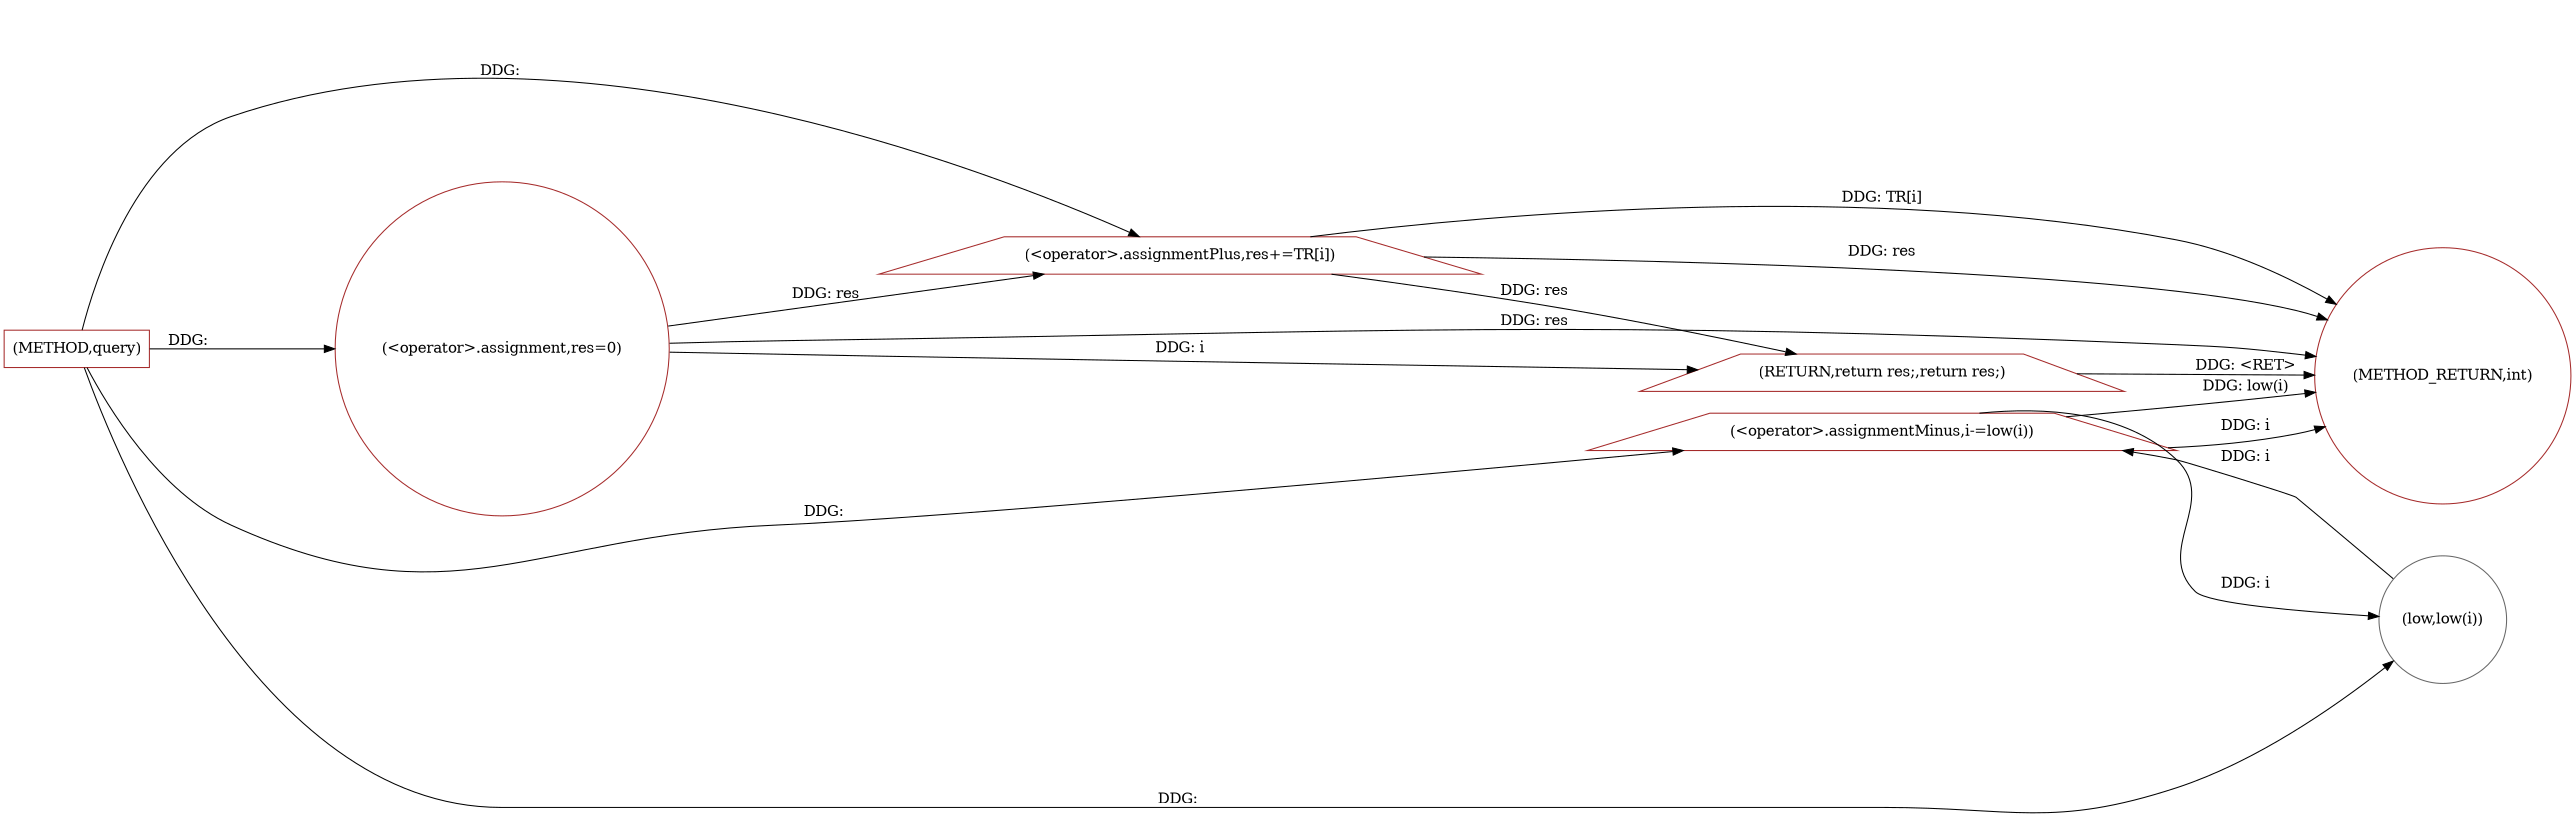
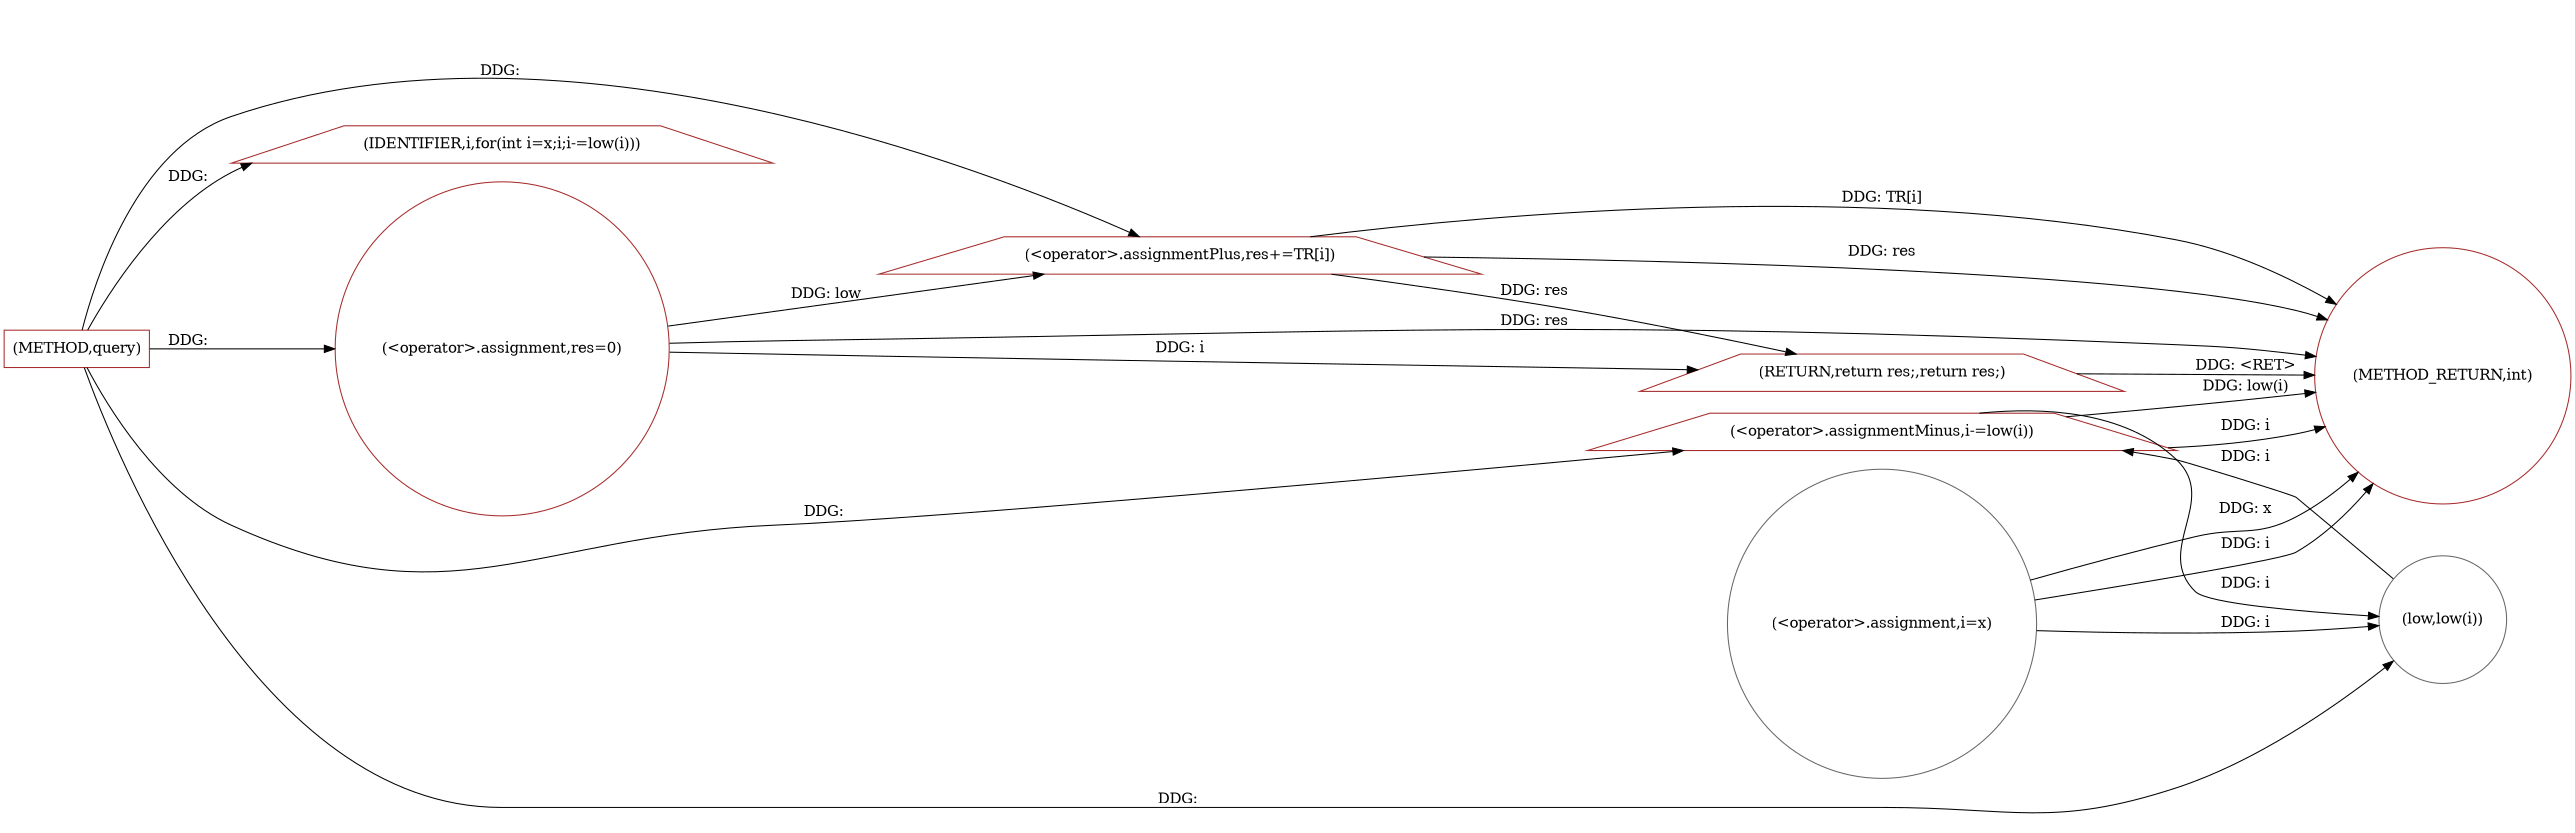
none -> (502, 144)
(826, 294) -> (826, 294)
none -> (1882, 624)
